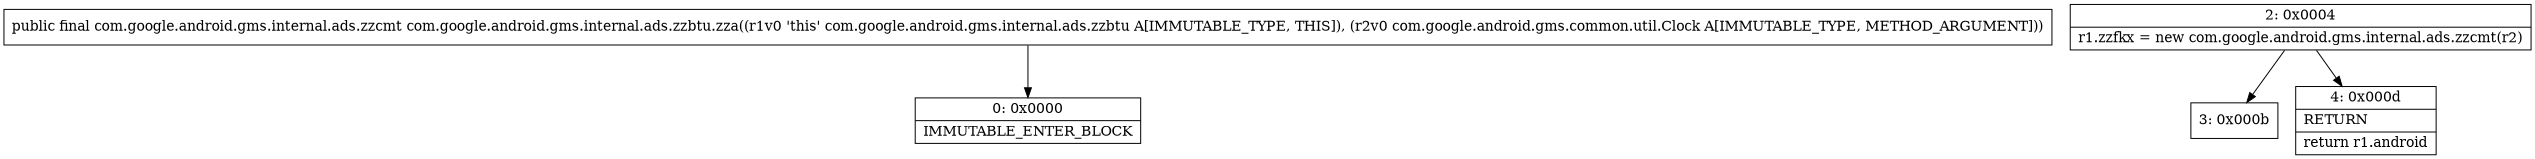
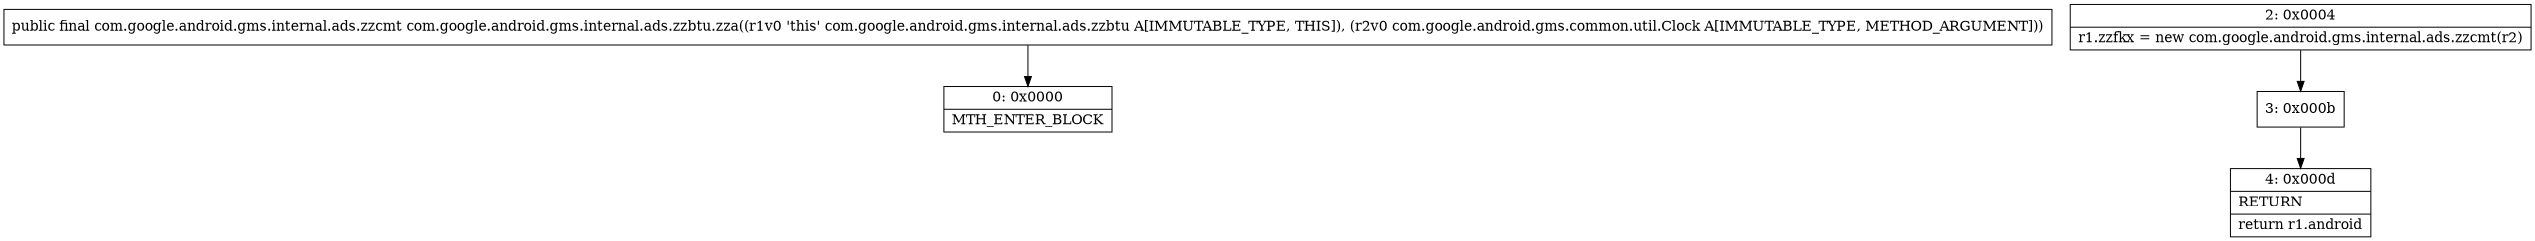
(2326, 64) -> (2301, 143)
(1028, 132) -> (1028, 120)
